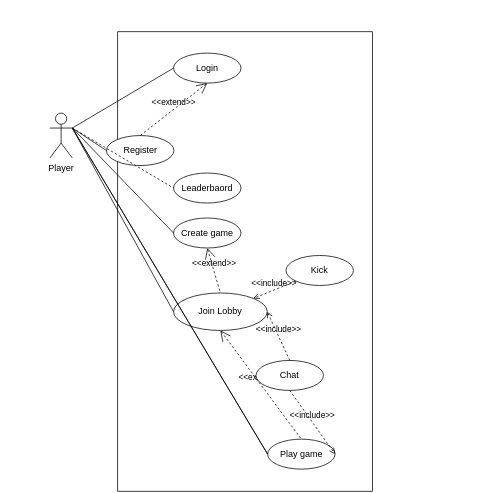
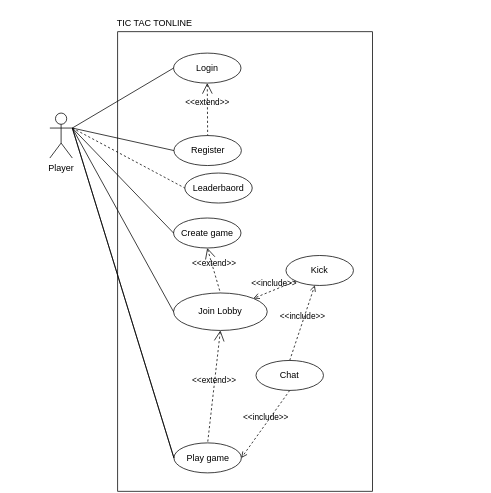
none -> (155, 23)
(140, 150) -> (208, 150)
(207, 188) -> (219, 188)
(279, 337) -> (302, 324)
(302, 454) -> (208, 458)
